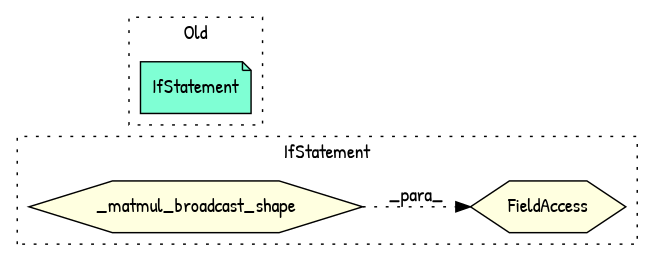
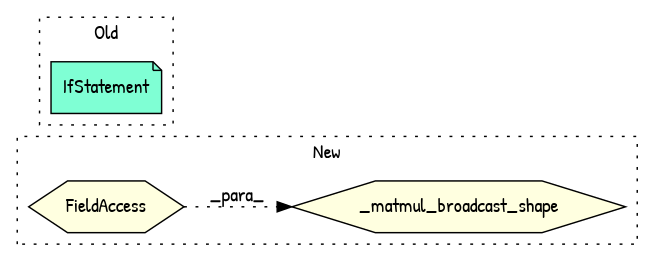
(327, 153) -> (327, 153)
(409, 207) -> (231, 207)
